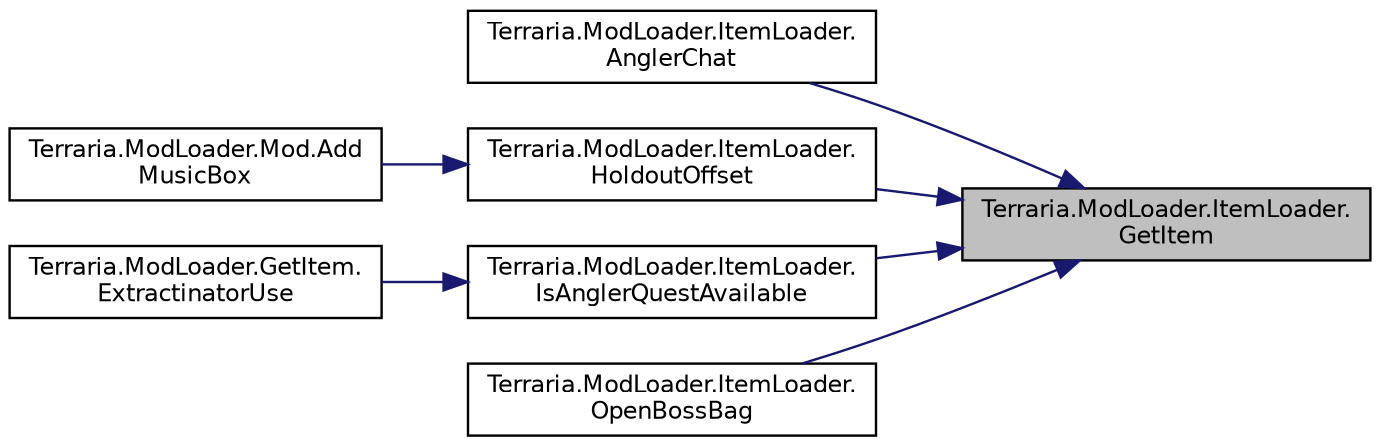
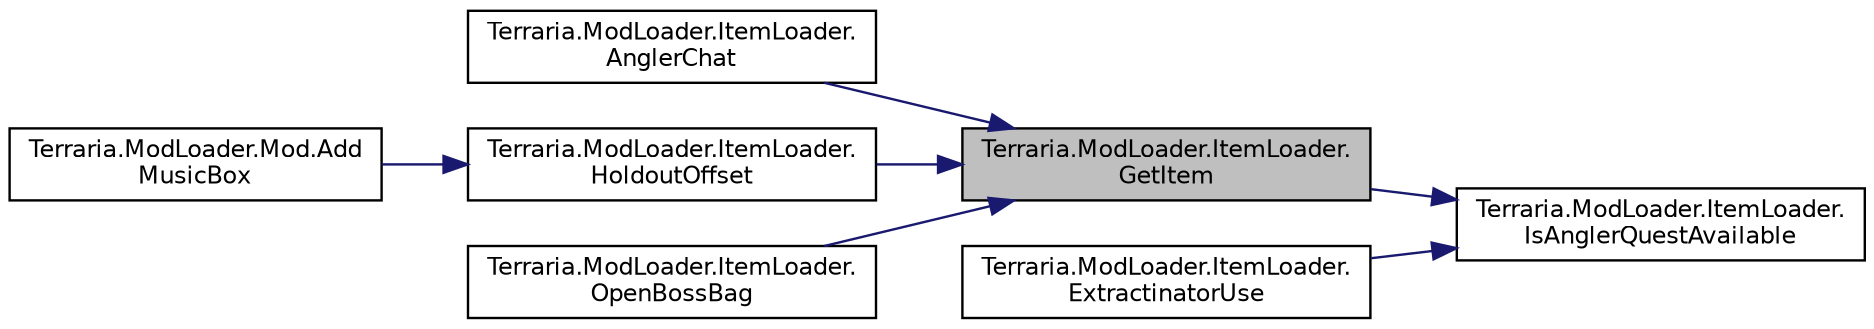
(907, 255) -> (1402, 193)
(196, 282) -> (1166, 282)
